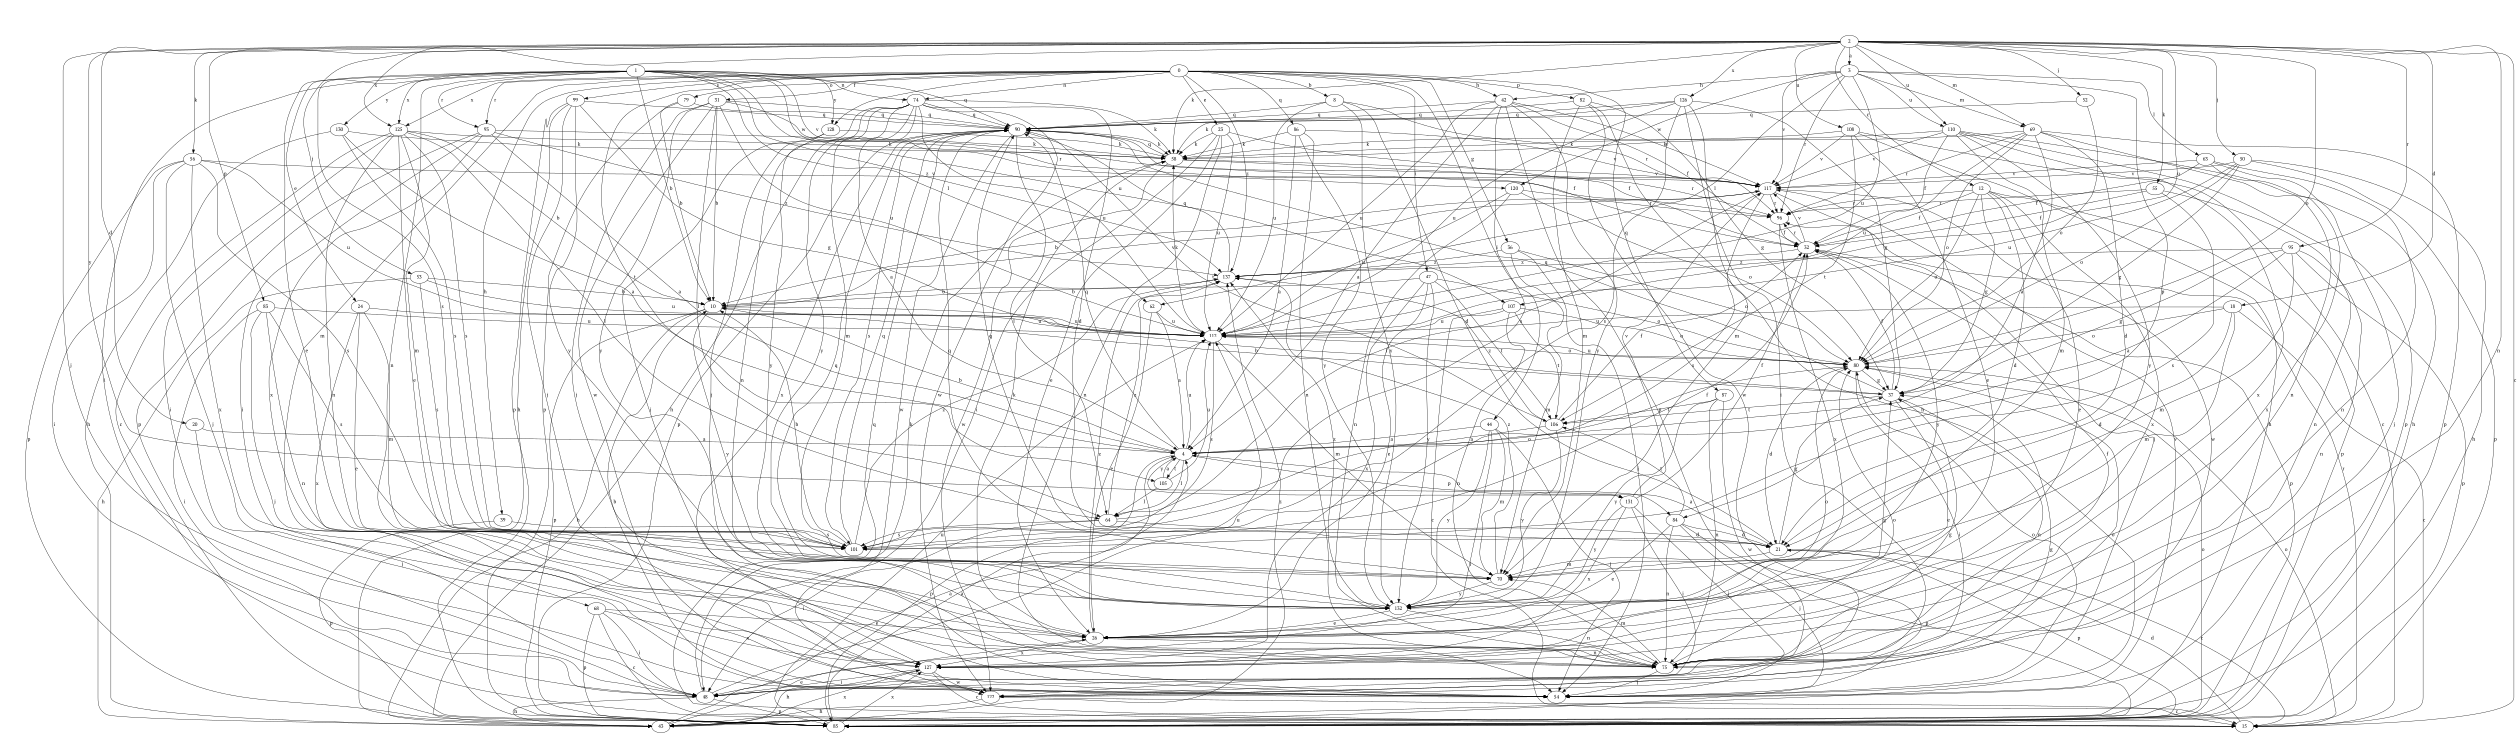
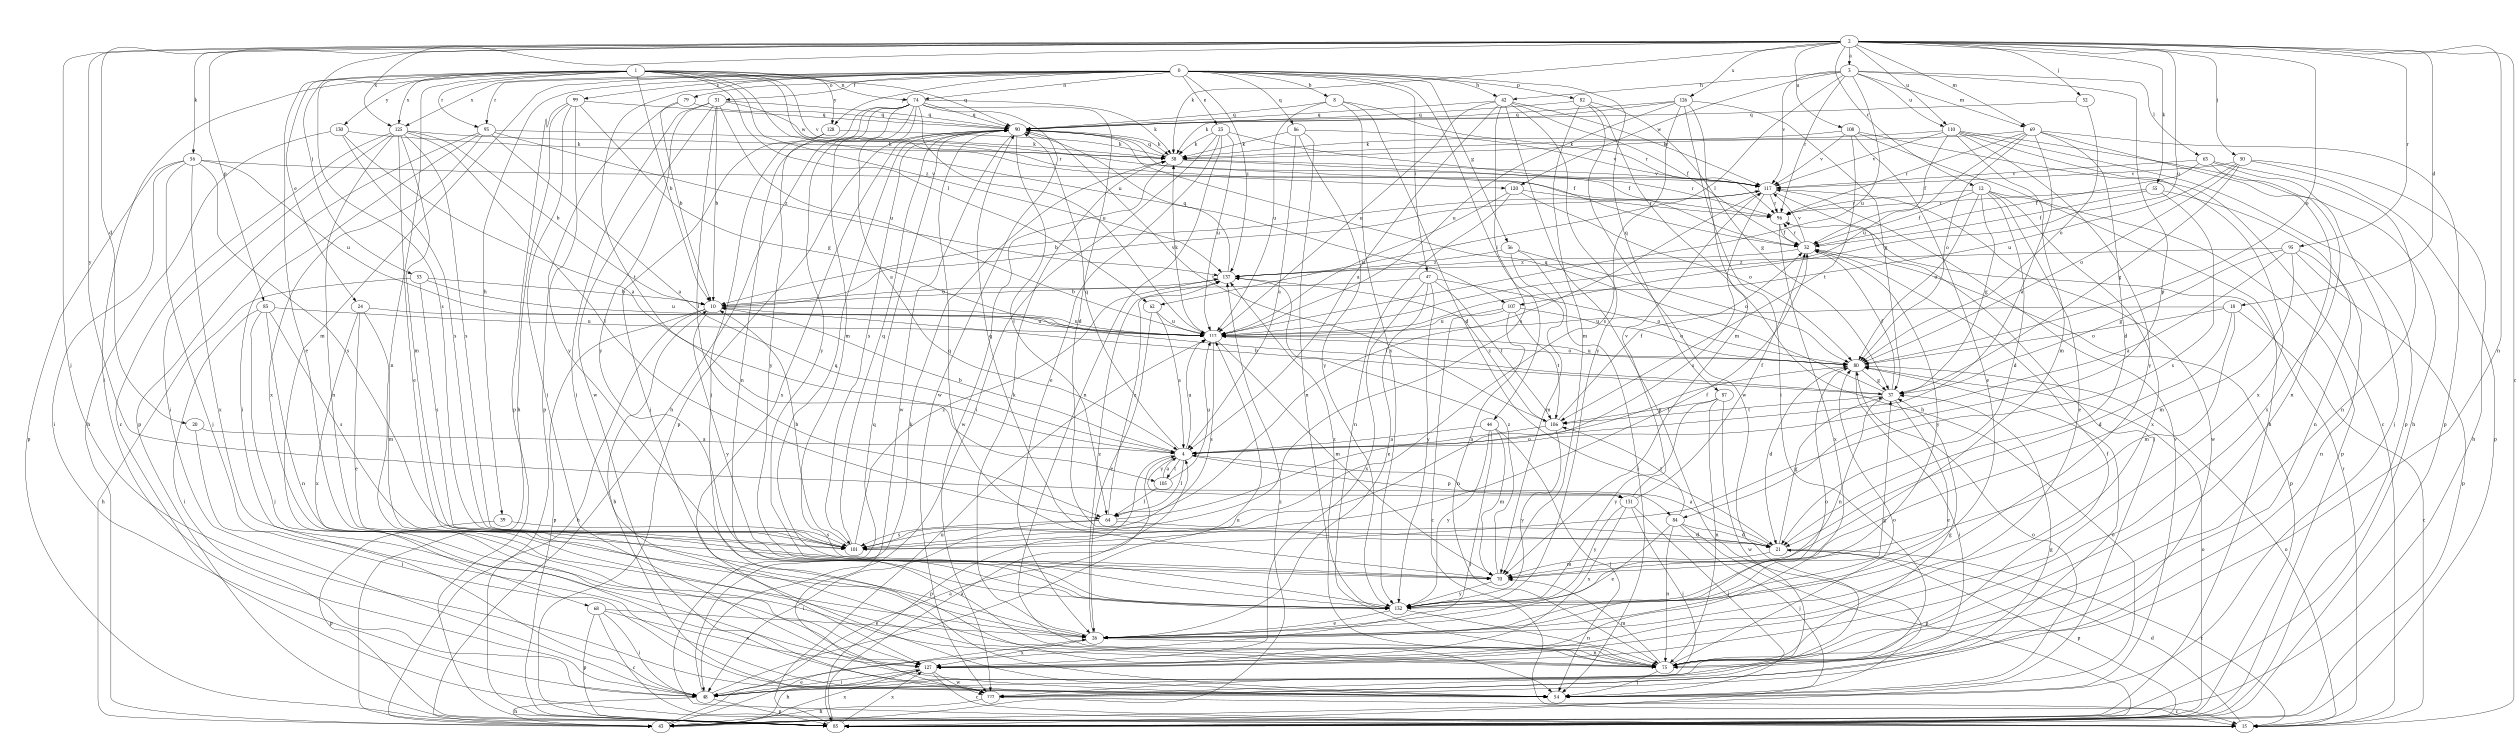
(1961, 584) -> (1633, 564)
